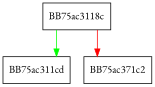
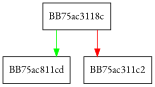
(37, 70) -> (37, 70)
(118, 70) -> (118, 70)
